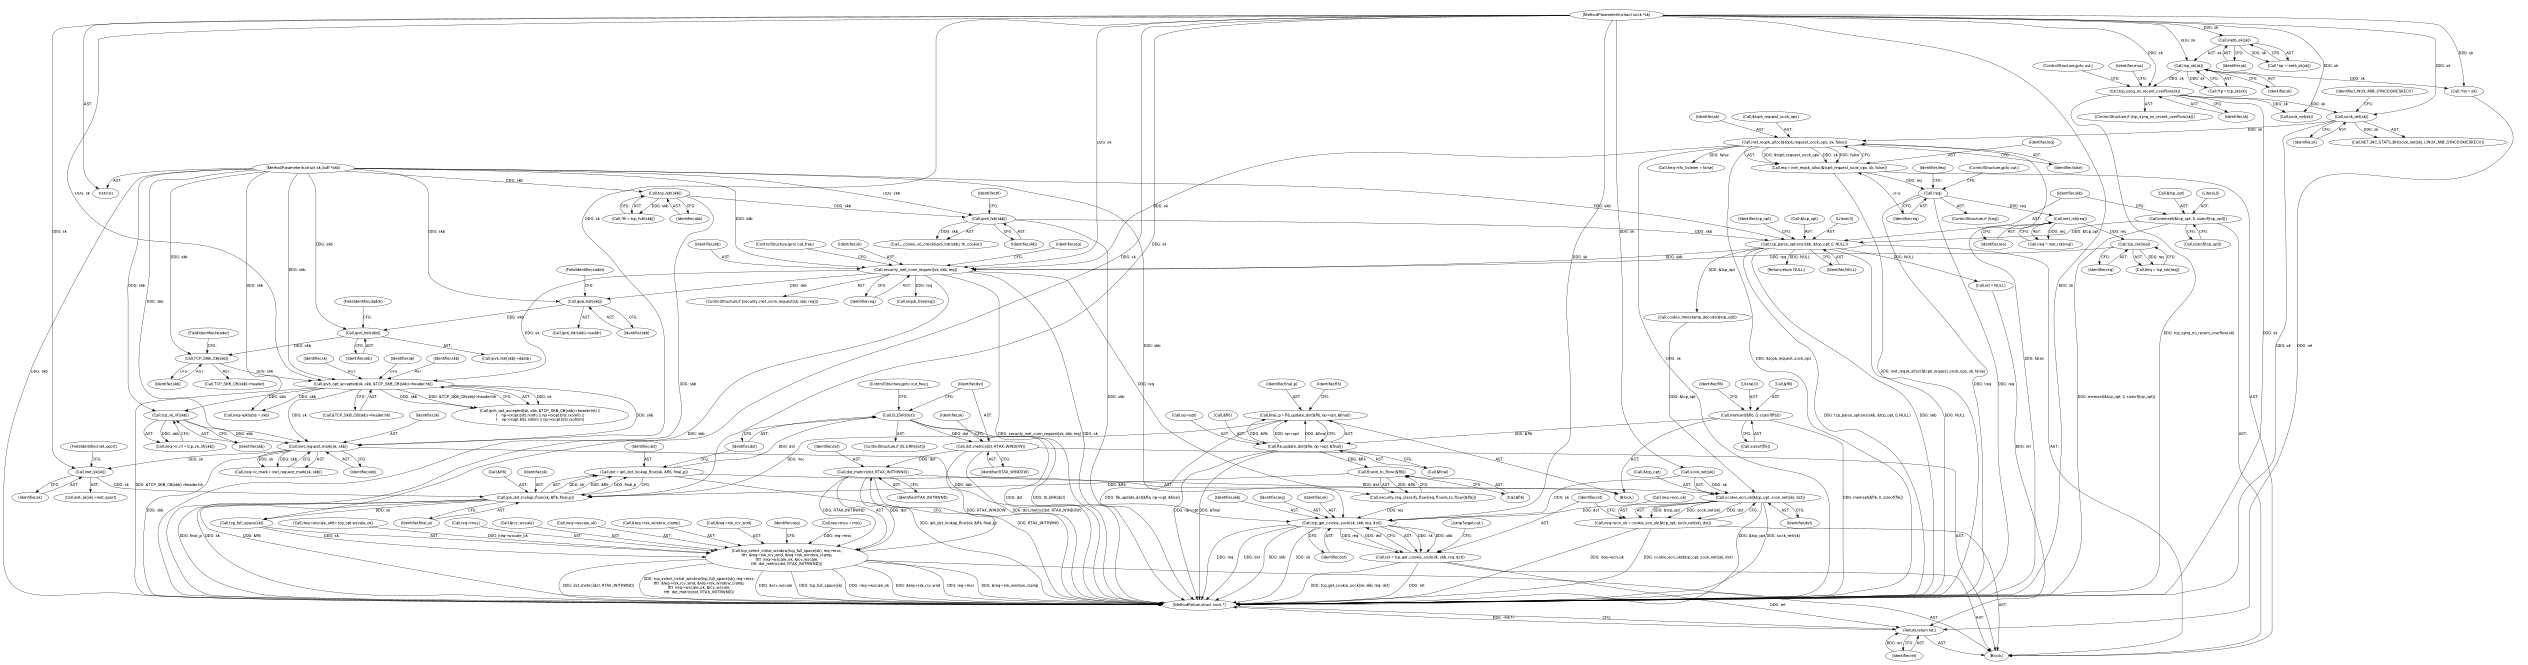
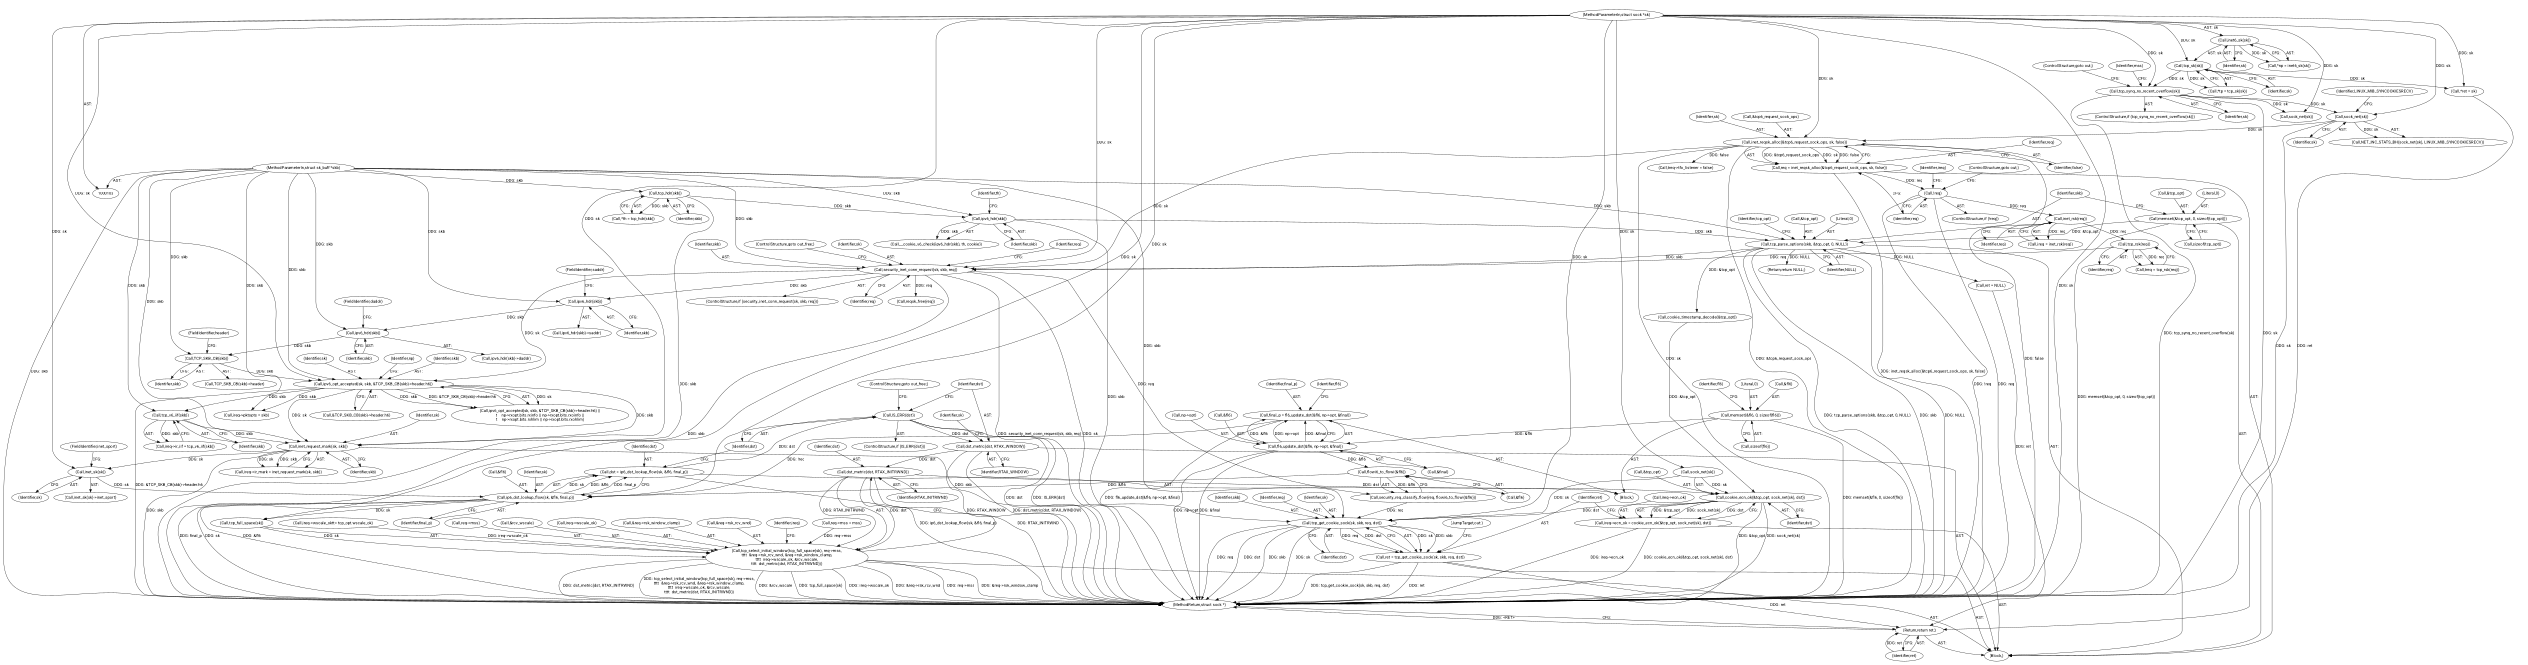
none -> (1792, 28)
(2211, 28) -> (2211, 28)
